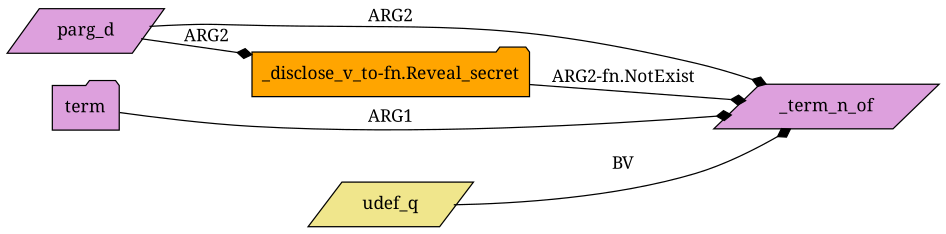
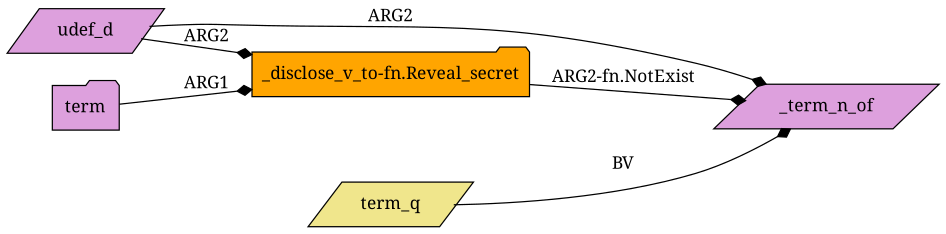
(86, 31) -> (86, 31)
(418, 130) -> (178, 98)
(391, 204) -> (391, 204)
